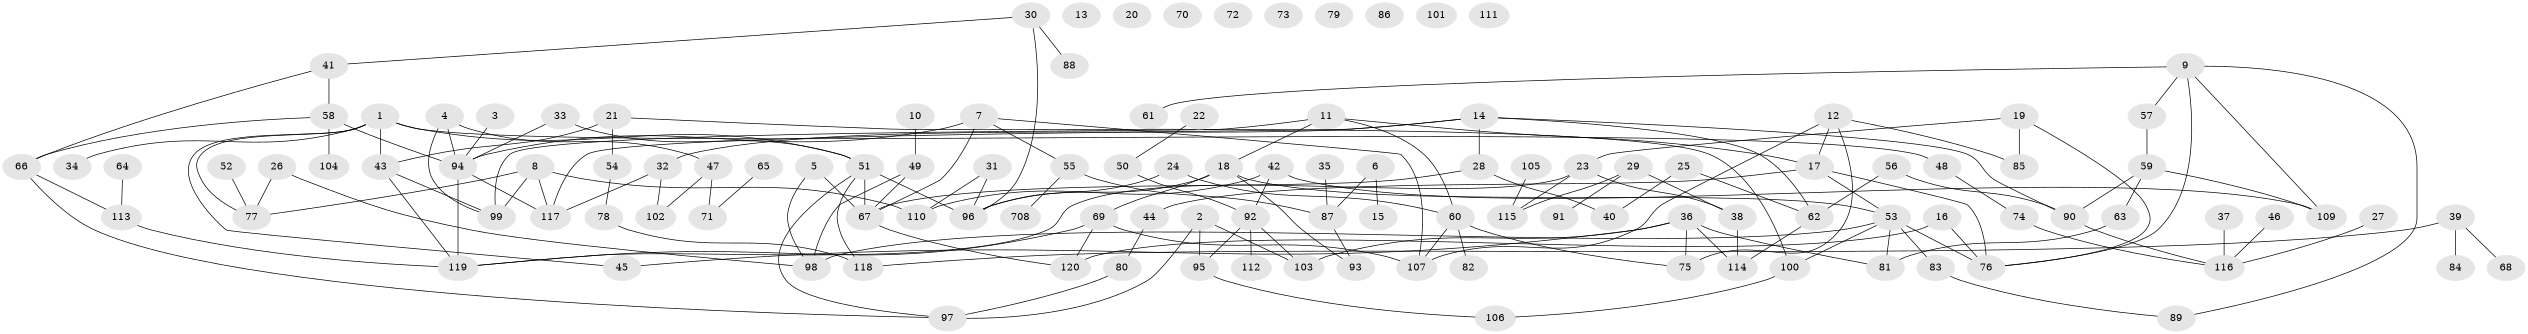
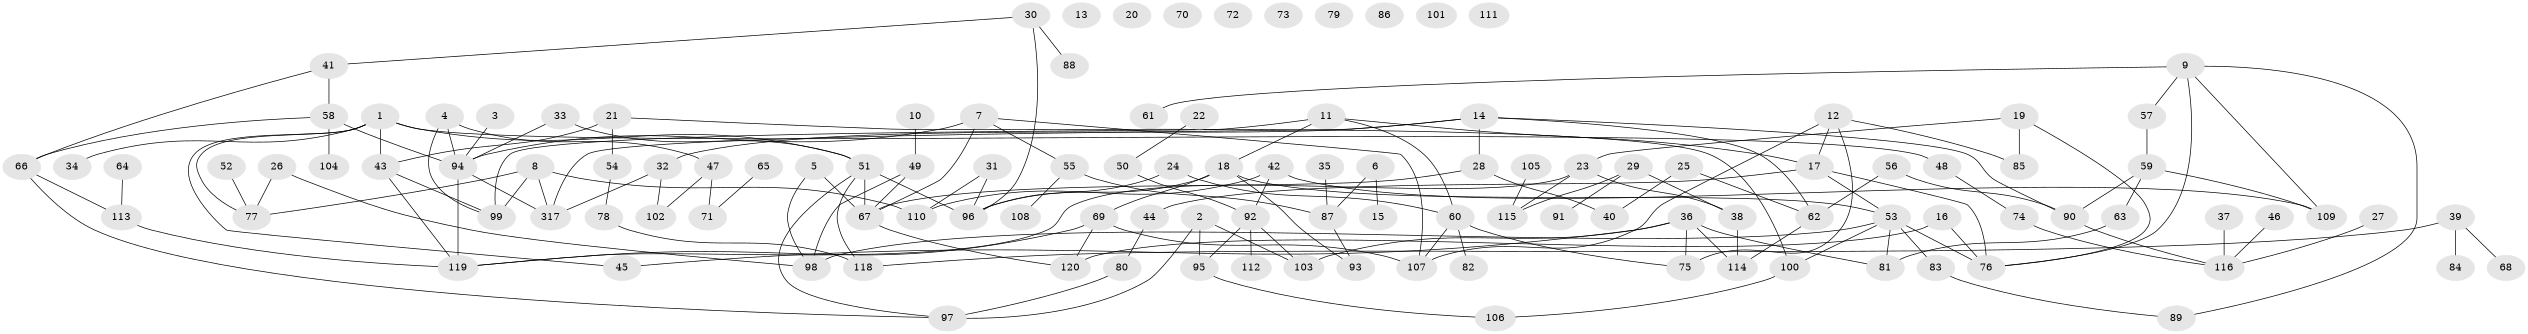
(551, 217) -> (551, 217)
(1021, 217) -> (1021, 217)
